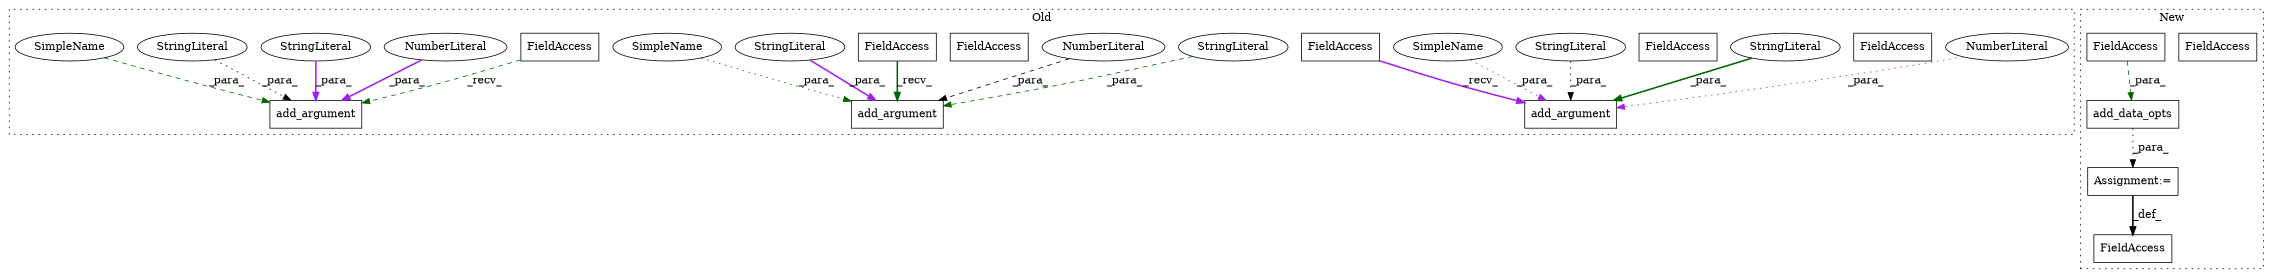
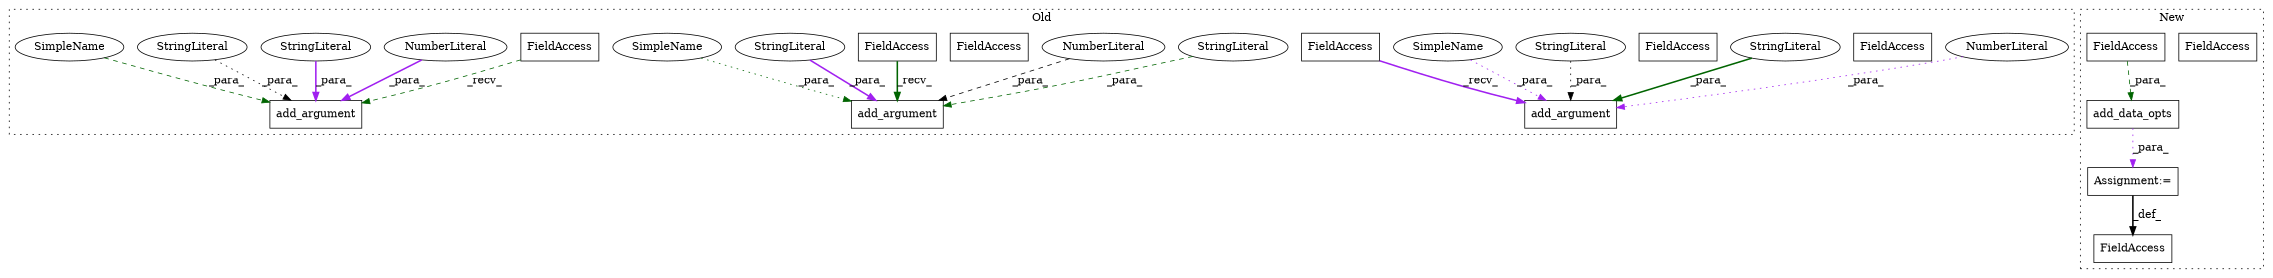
(2133, 144) -> (2133, 144)
